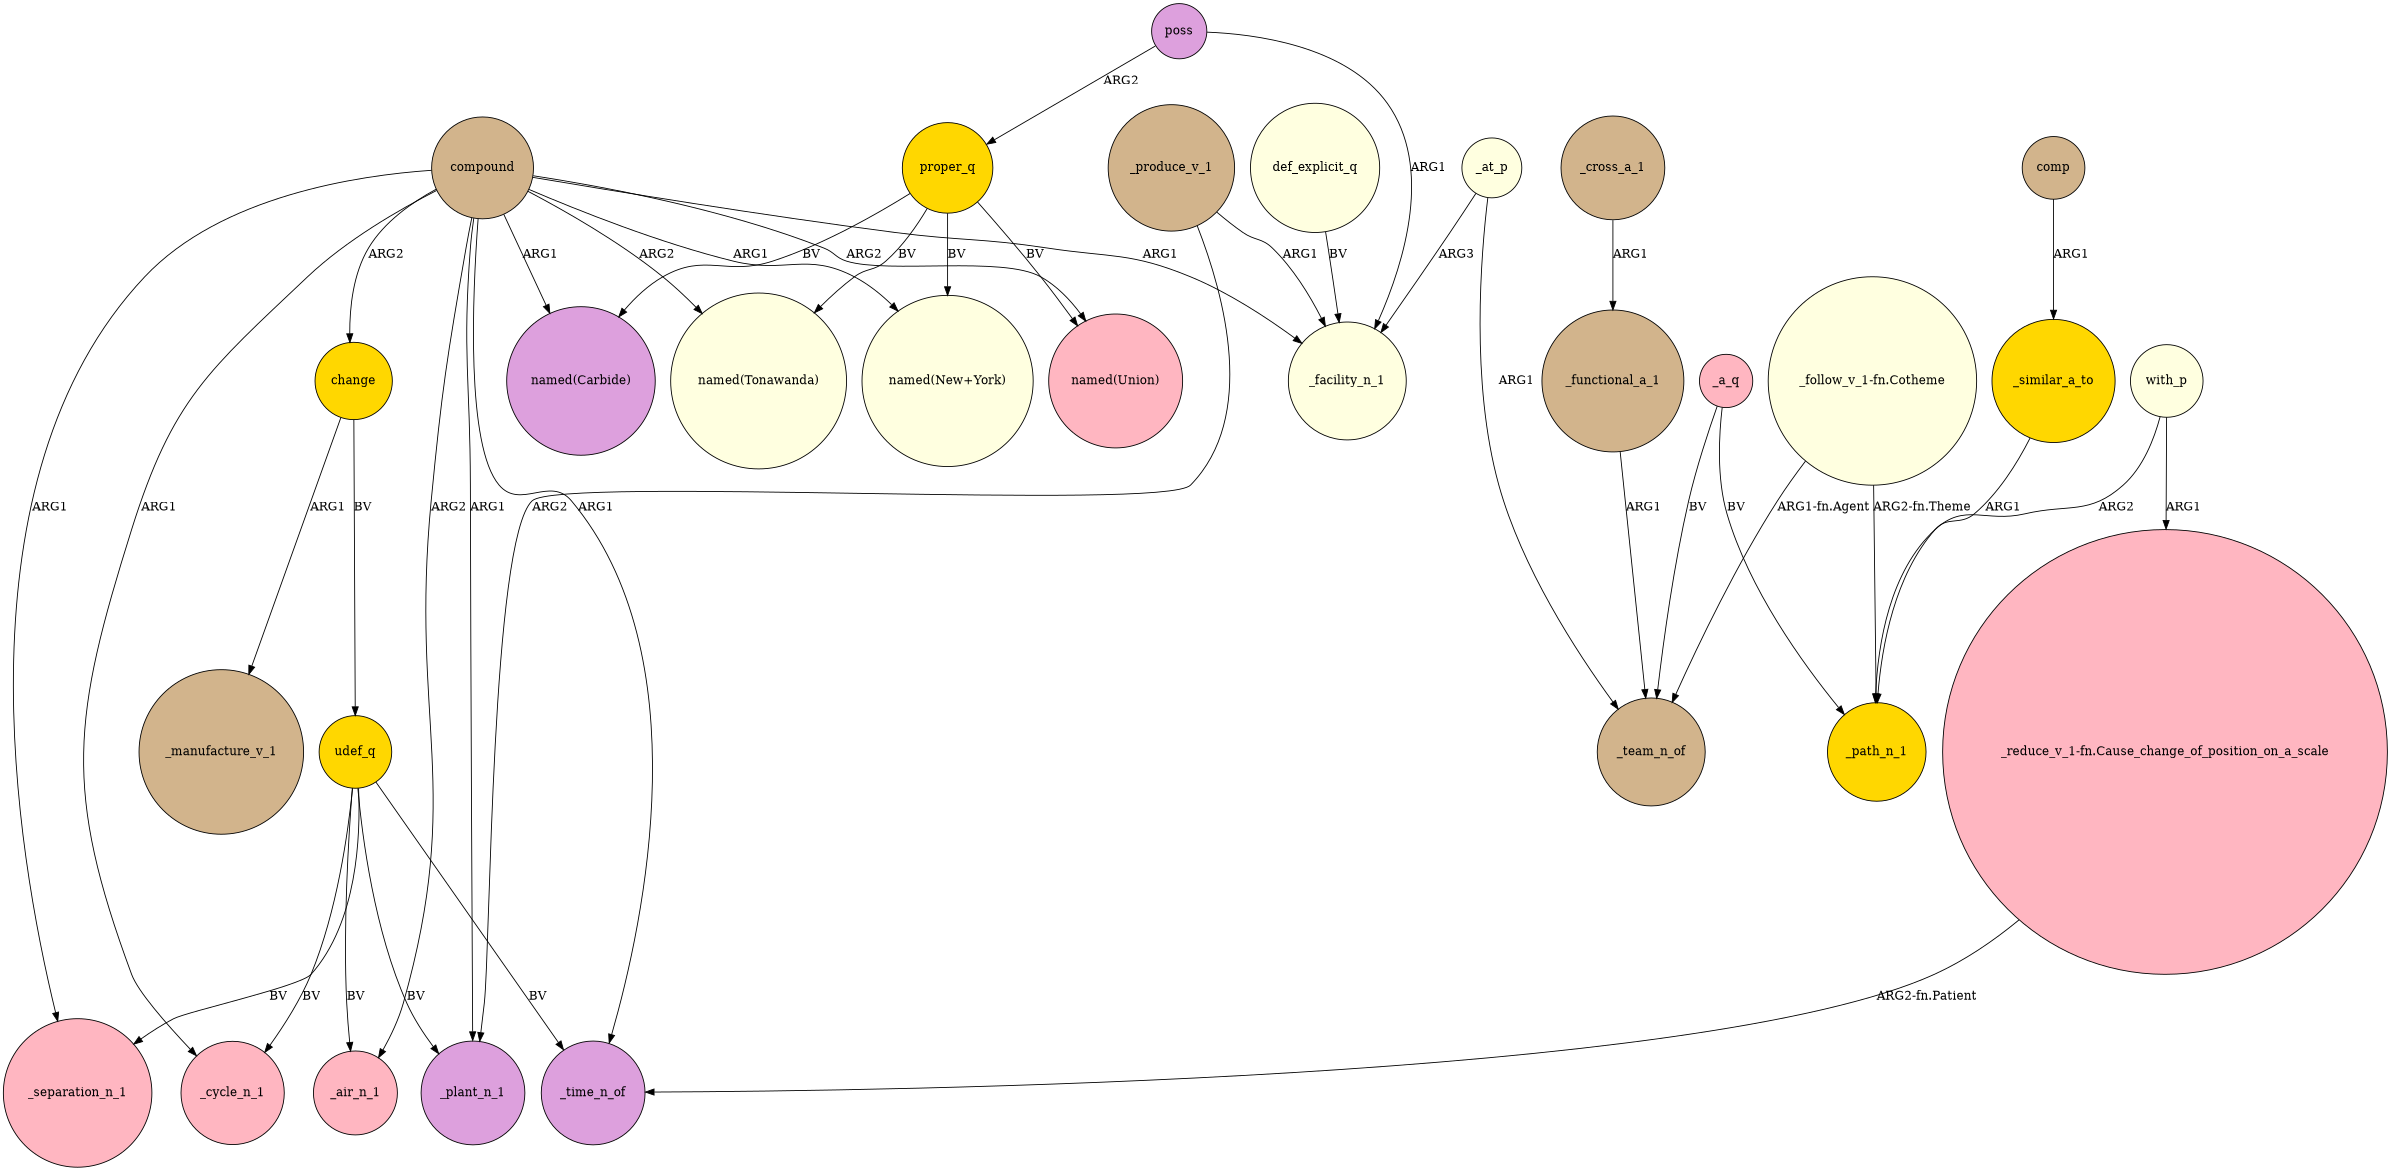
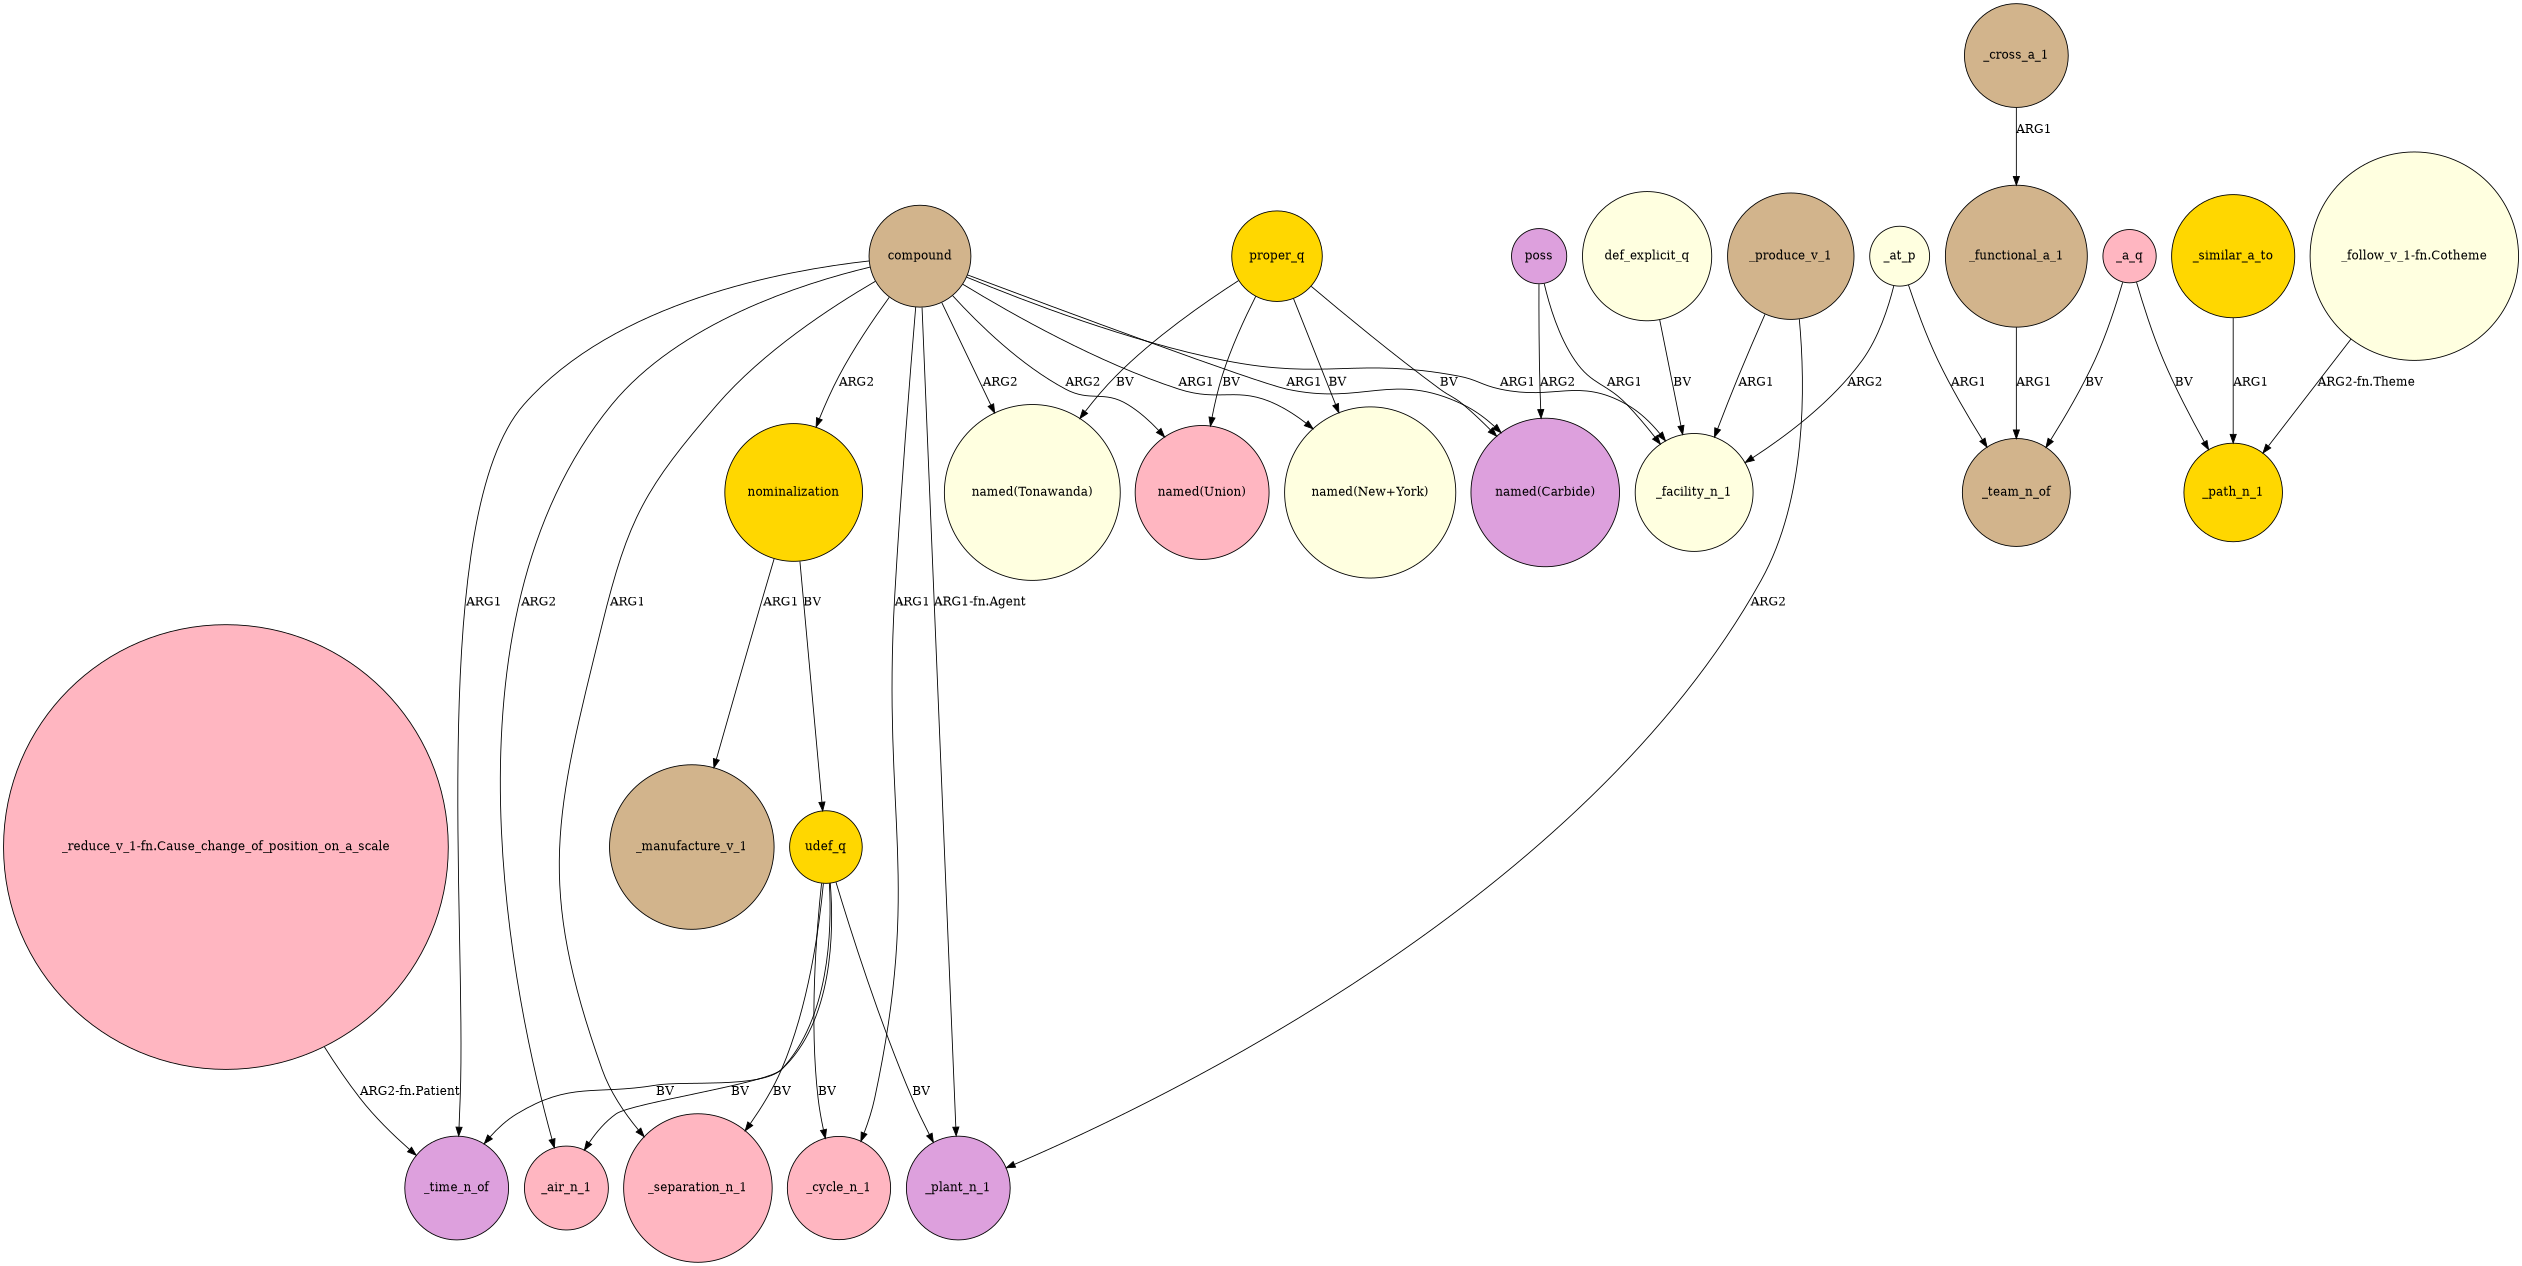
(1075, 93) -> (1539, 347)
(2054, 168) -> none
(1457, 255) -> (1865, 383)
(354, 381) -> (794, 492)
(2167, 381) -> none
(488, 507) -> (980, 602)
(1735, 574) -> none
